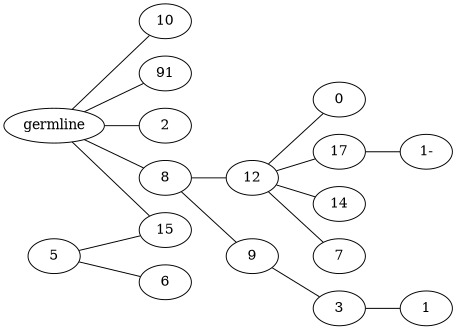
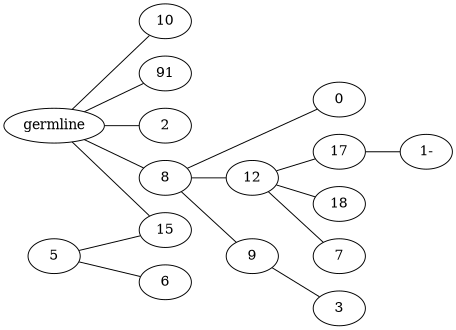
(296, 139) -> (252, 139)
(339, 204) -> (339, 204)
(426, 308) -> none
